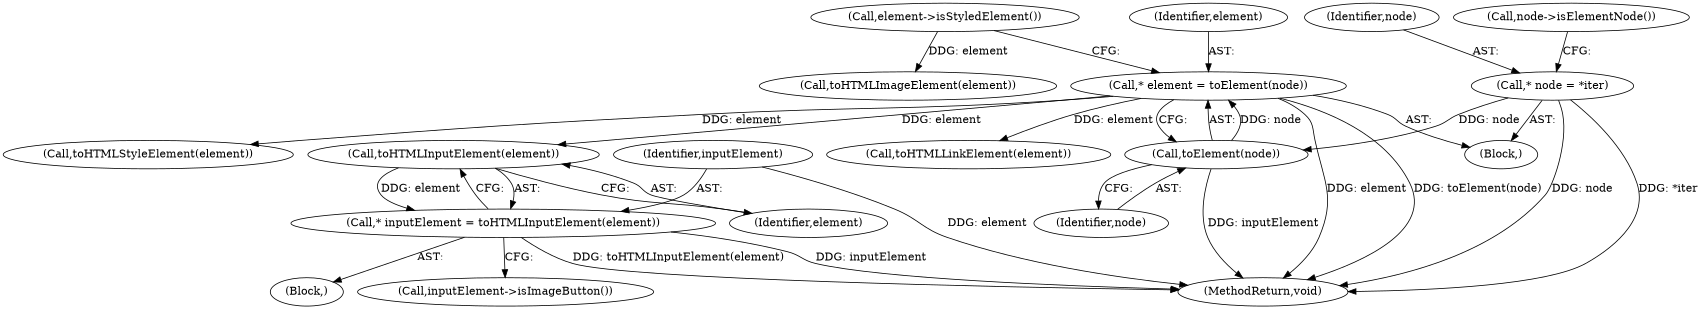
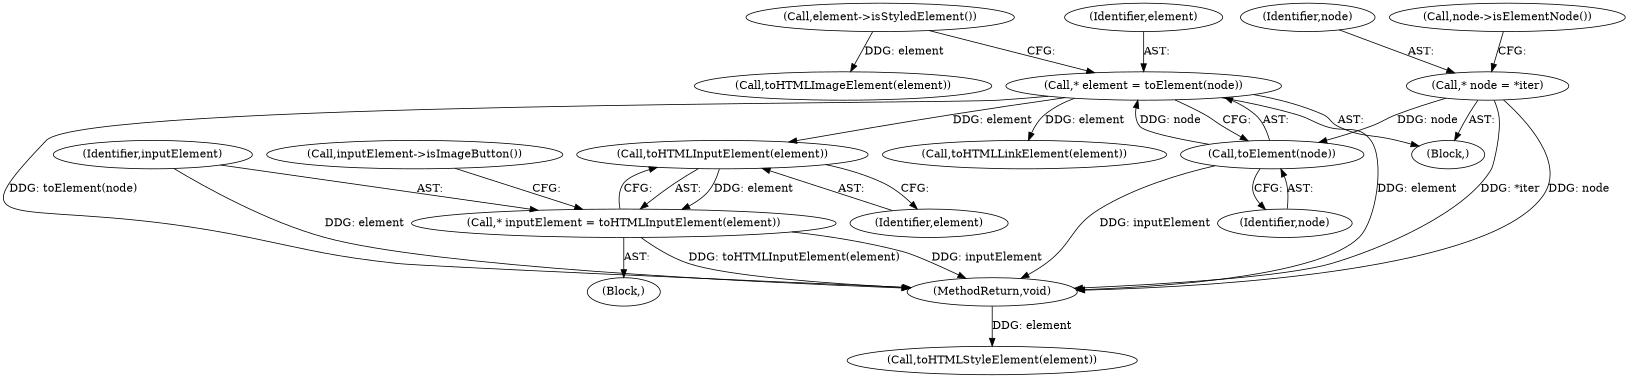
(686, 115) -> (992, 322)
(504, 254) -> (515, 188)
